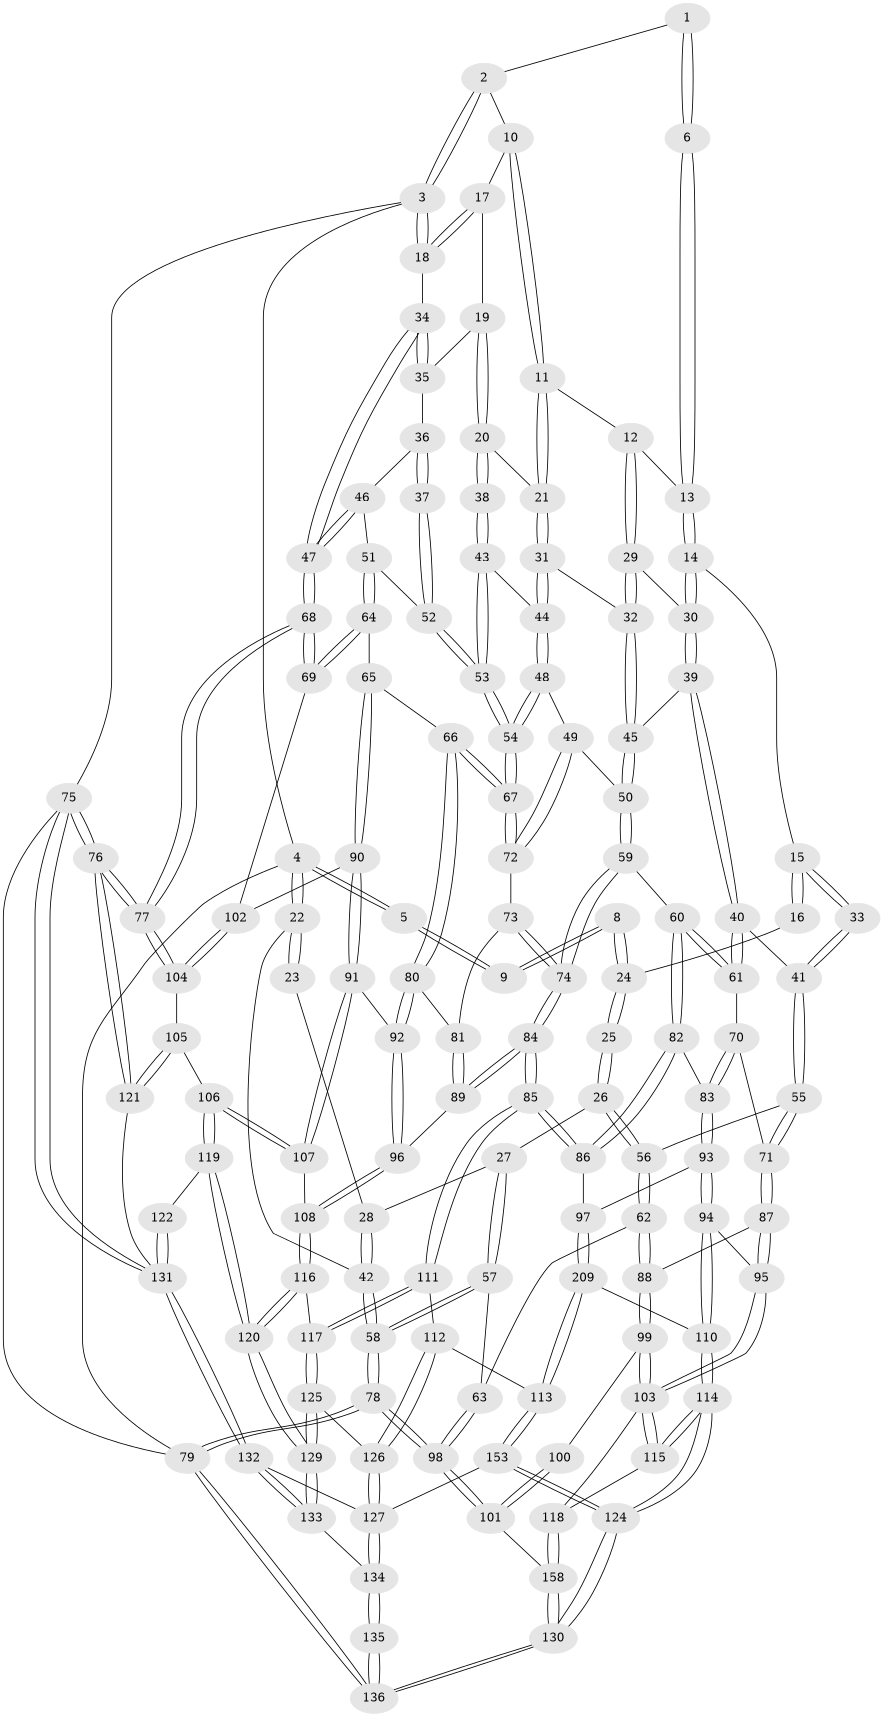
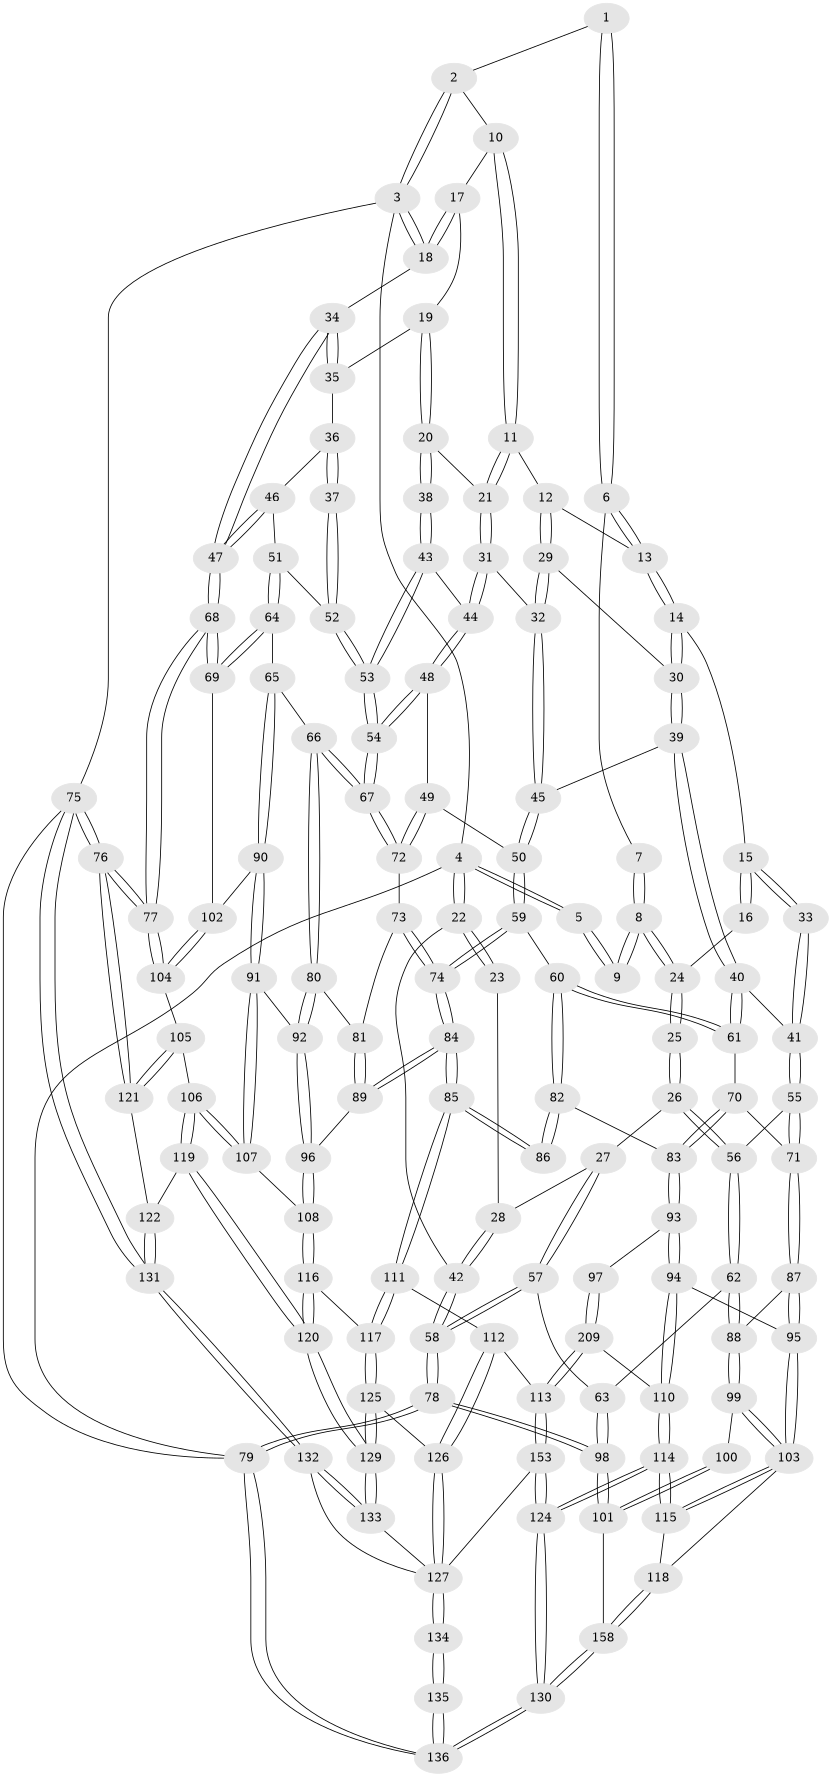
none -> (639, 858)
(583, 1188) -> none
(123, 1192) -> (140, 1158)
(343, 1548) -> (405, 1548)
